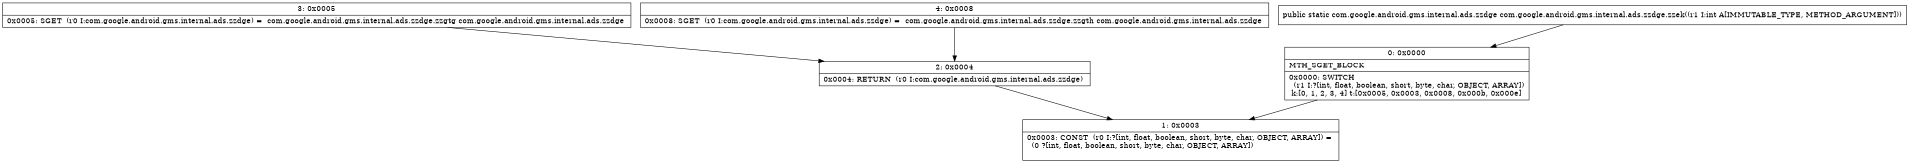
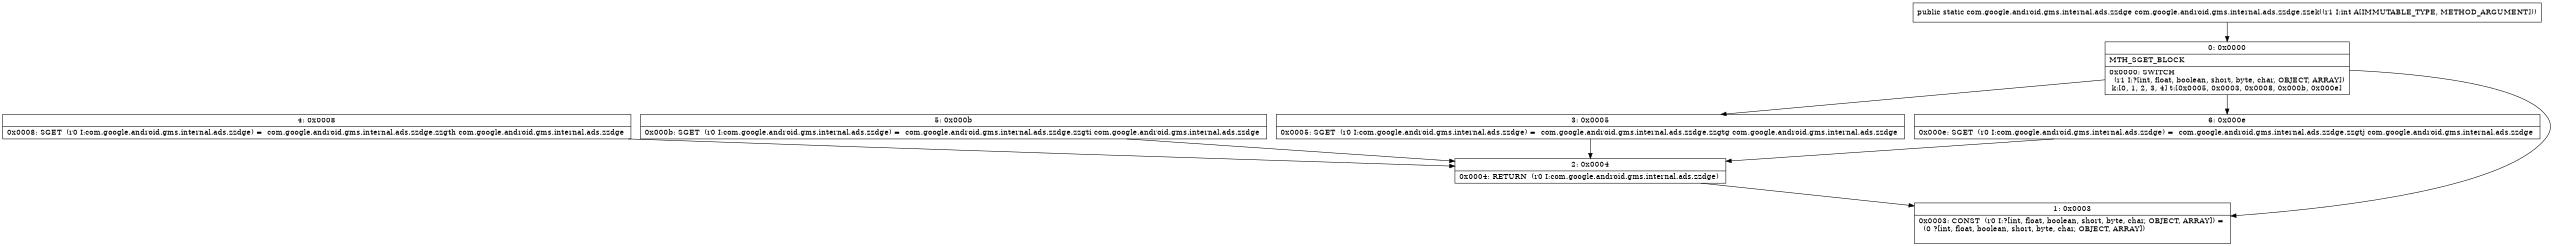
none -> (1916, 97)
none -> (954, 127)
none -> (2227, 127)
